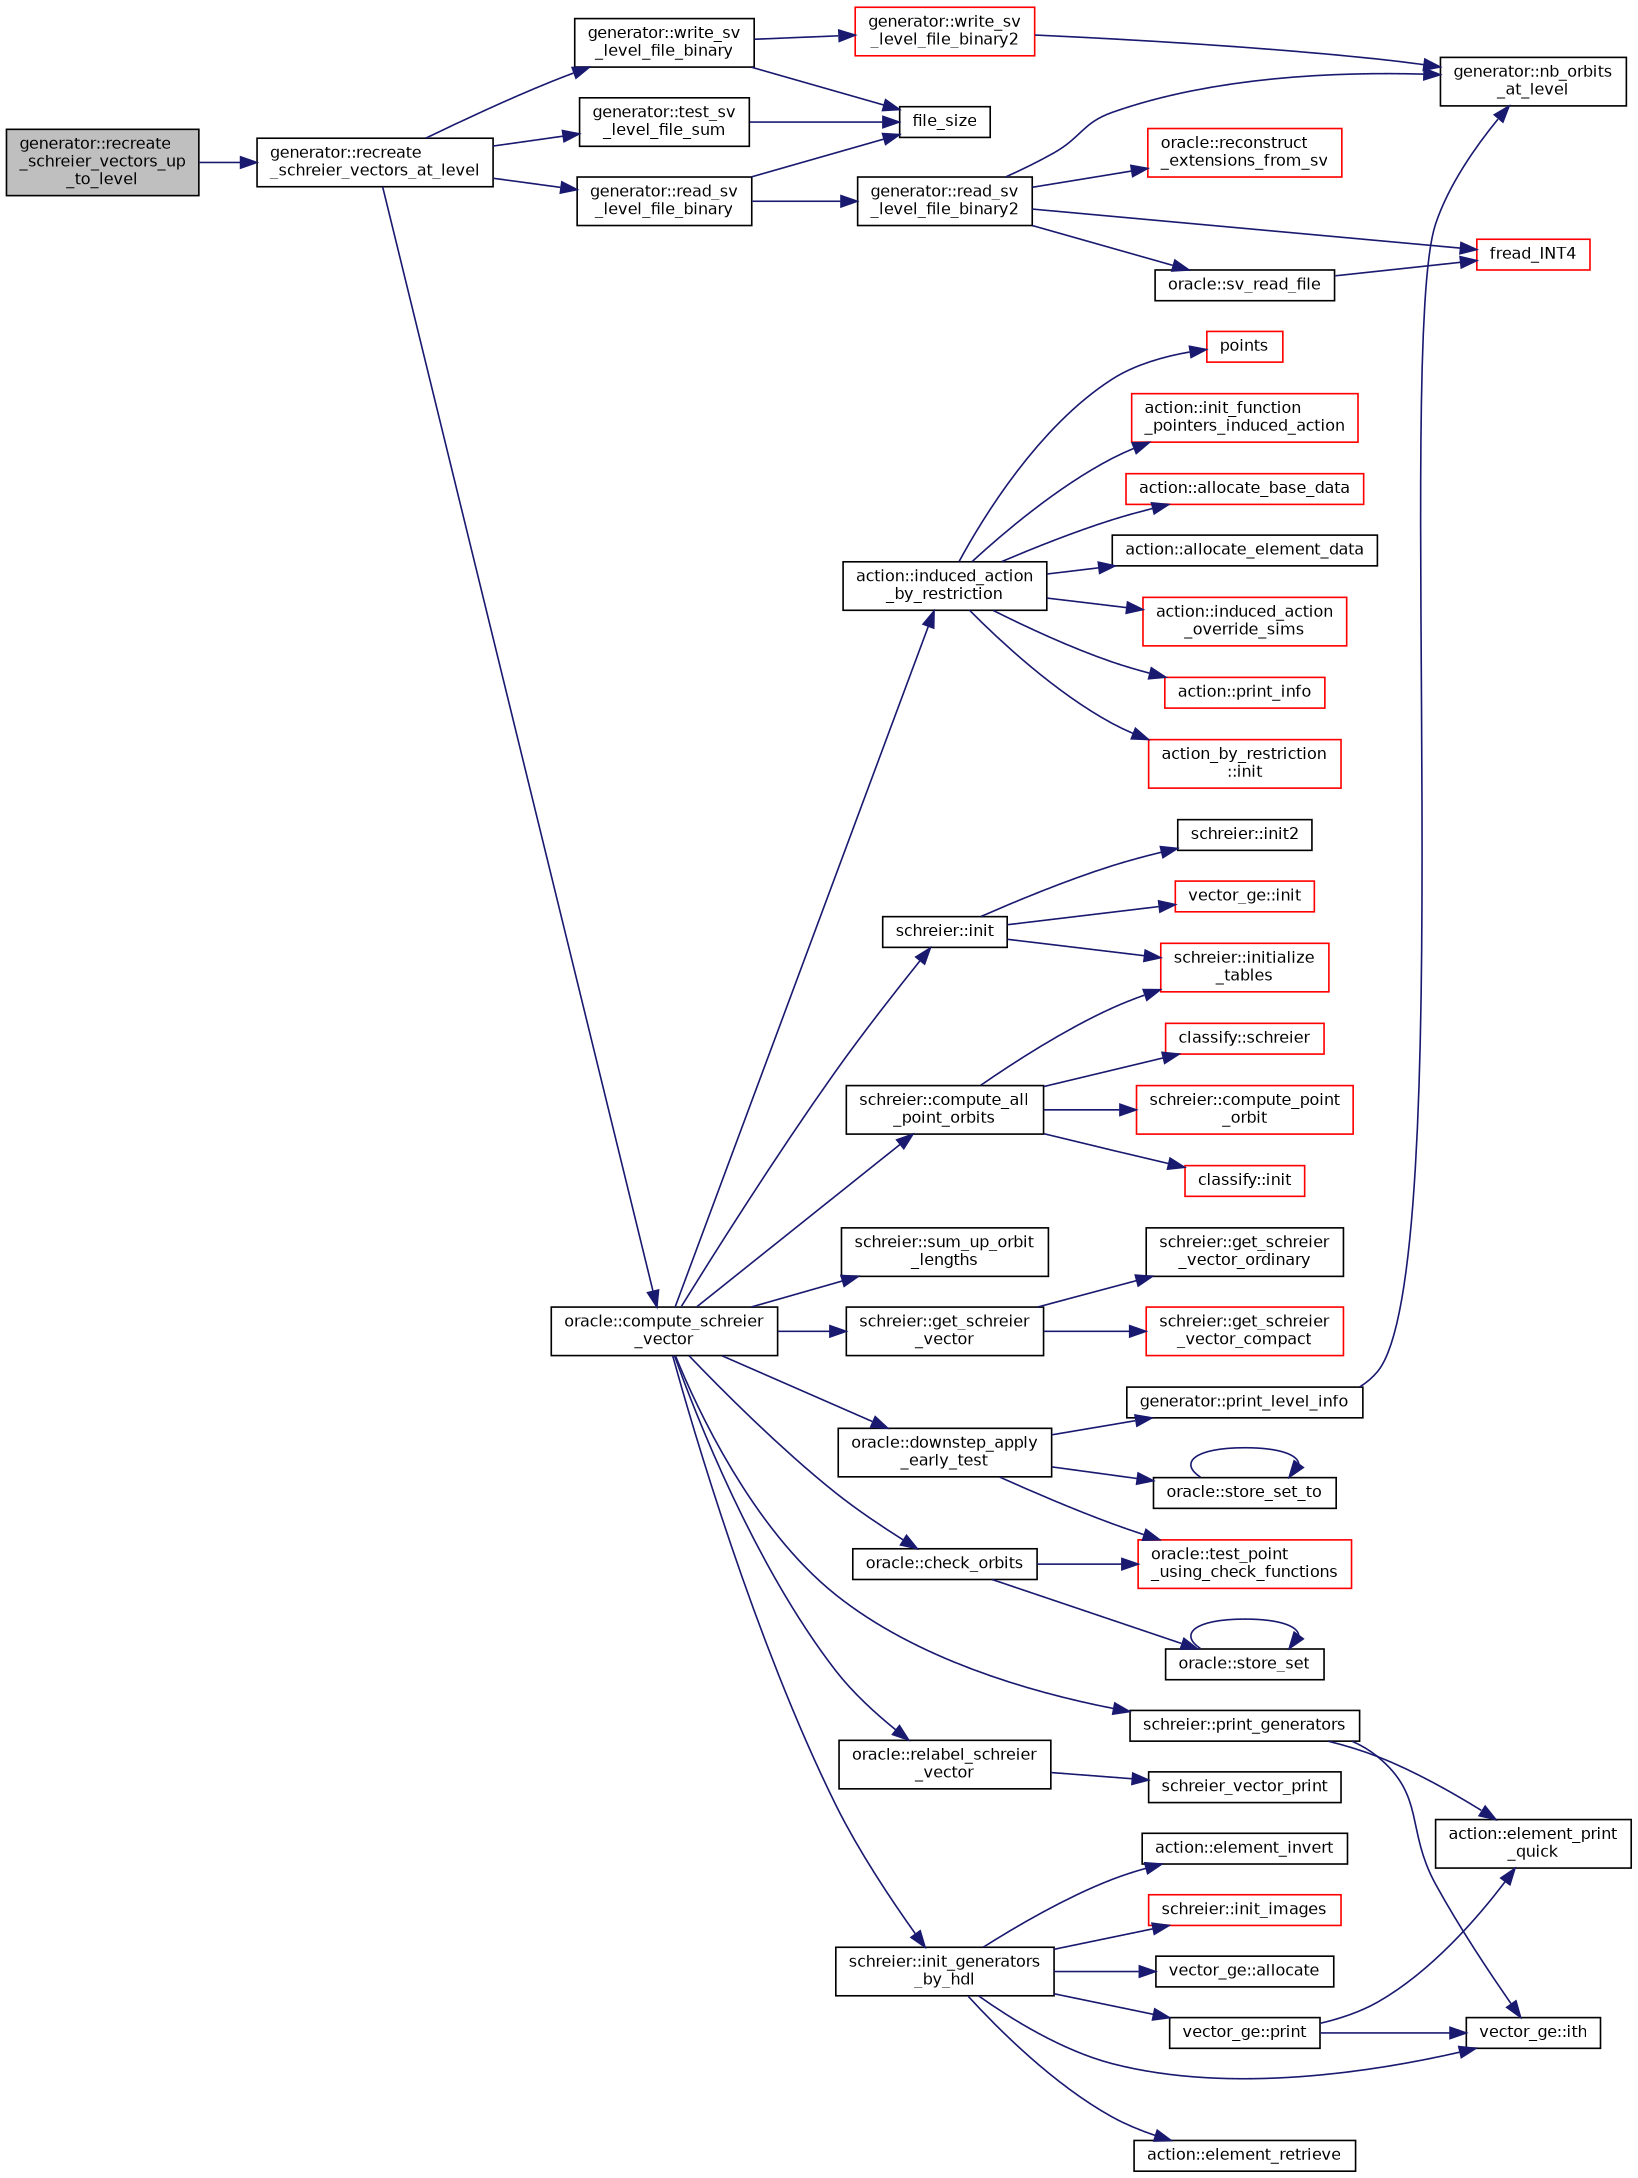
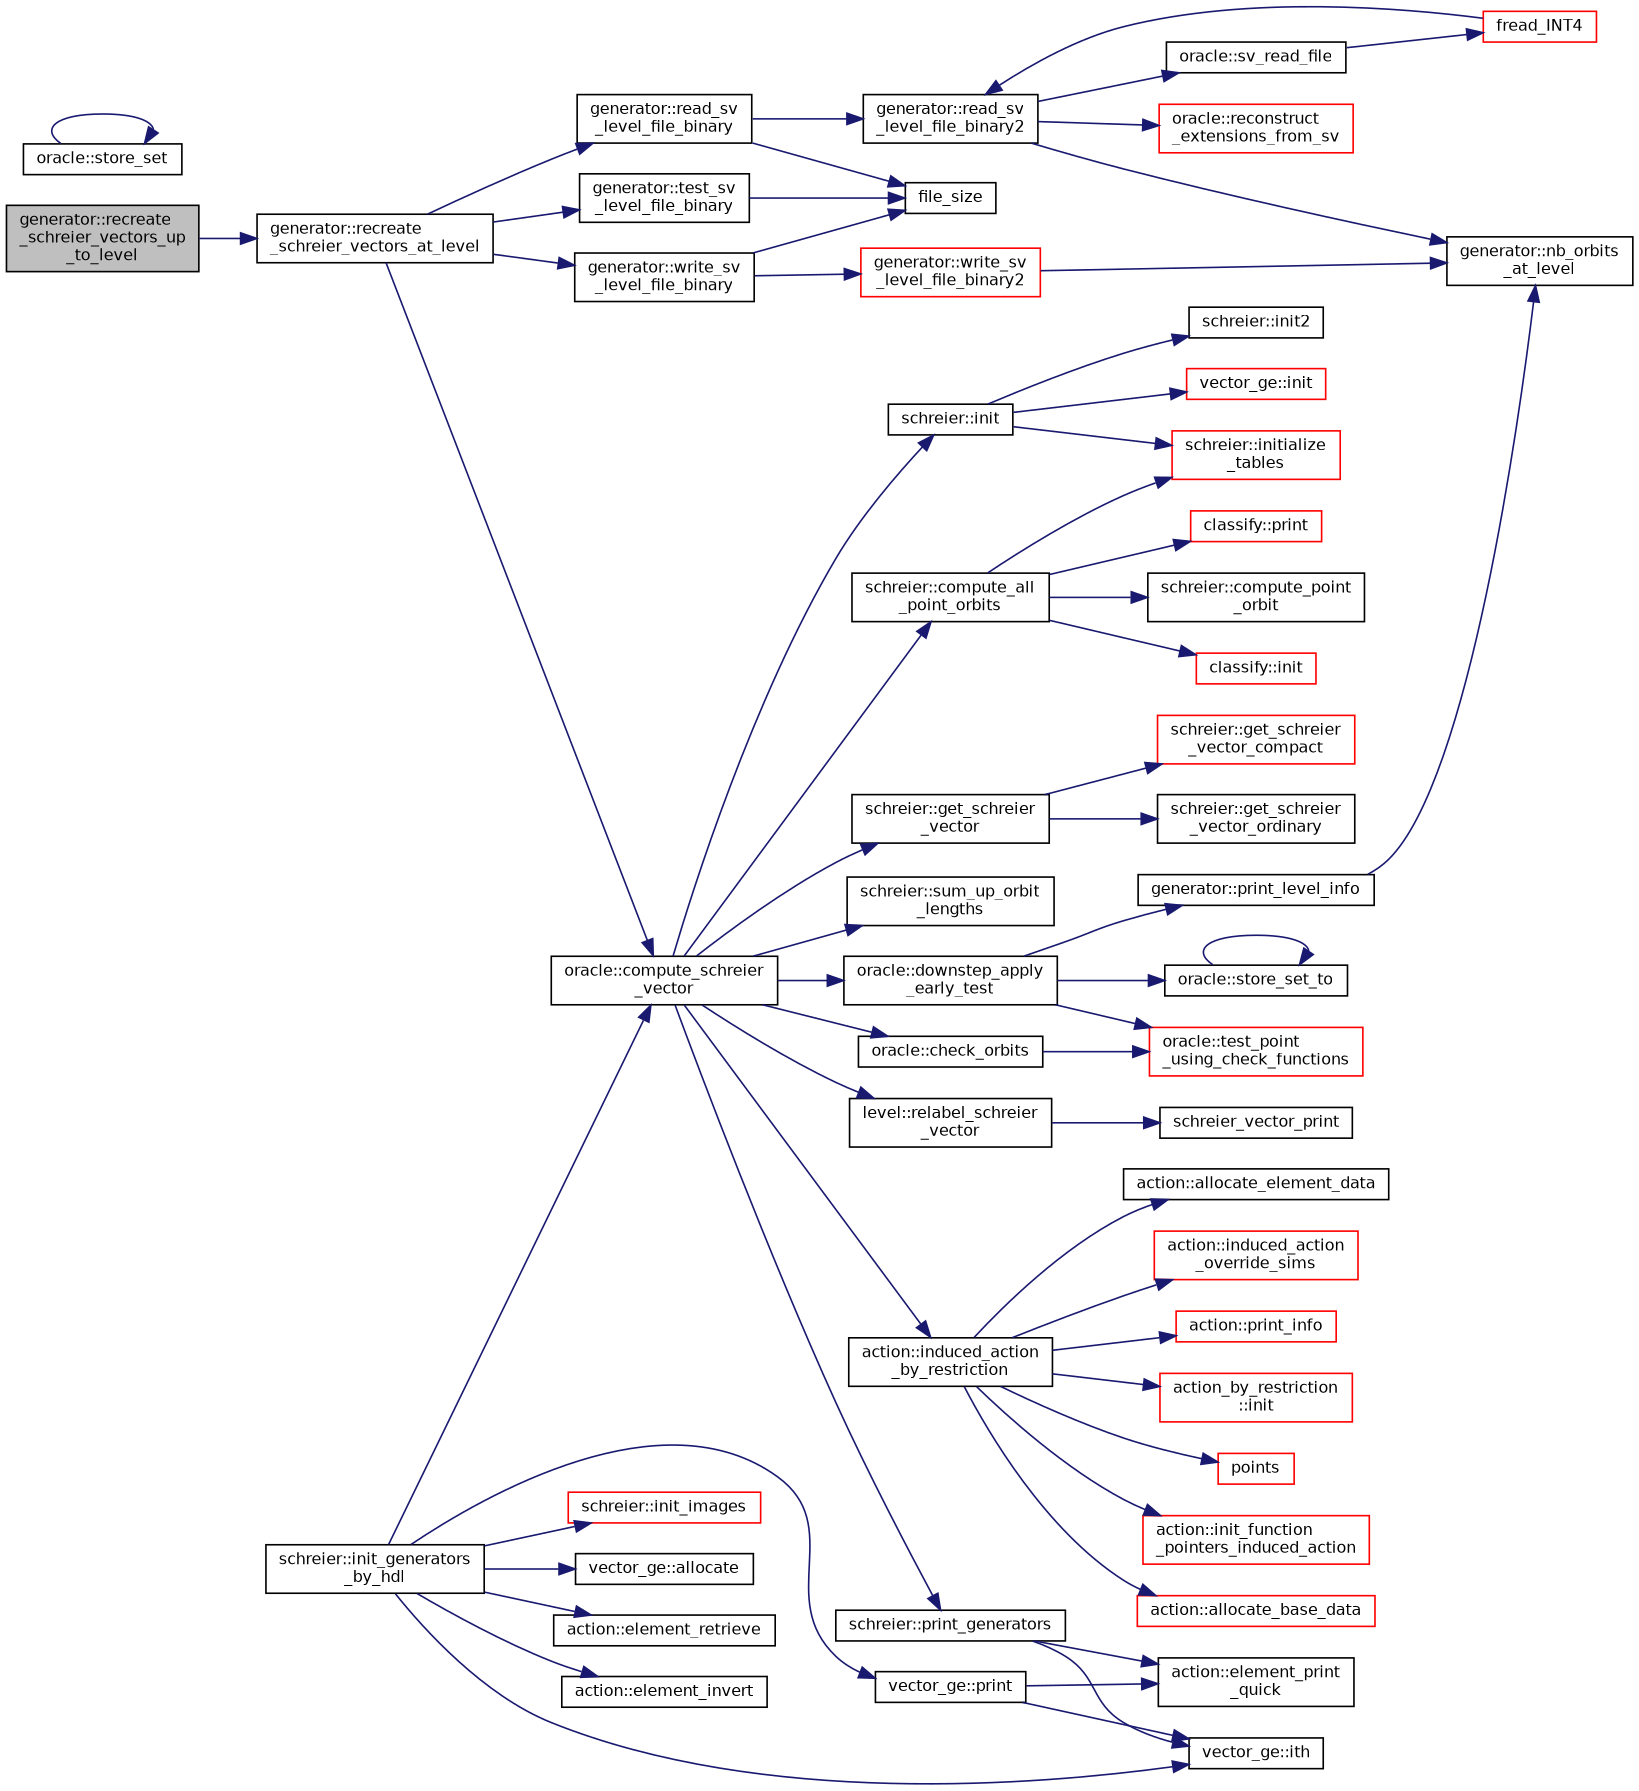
(664, 122) -> (664, 198)
(1246, 229) -> (1234, 10)
(1245, 1039) -> (1256, 526)
(1245, 1110) -> (1256, 597)
(1087, 1612) -> none
(771, 1655) -> (516, 1282)
(945, 1765) -> (951, 1123)
